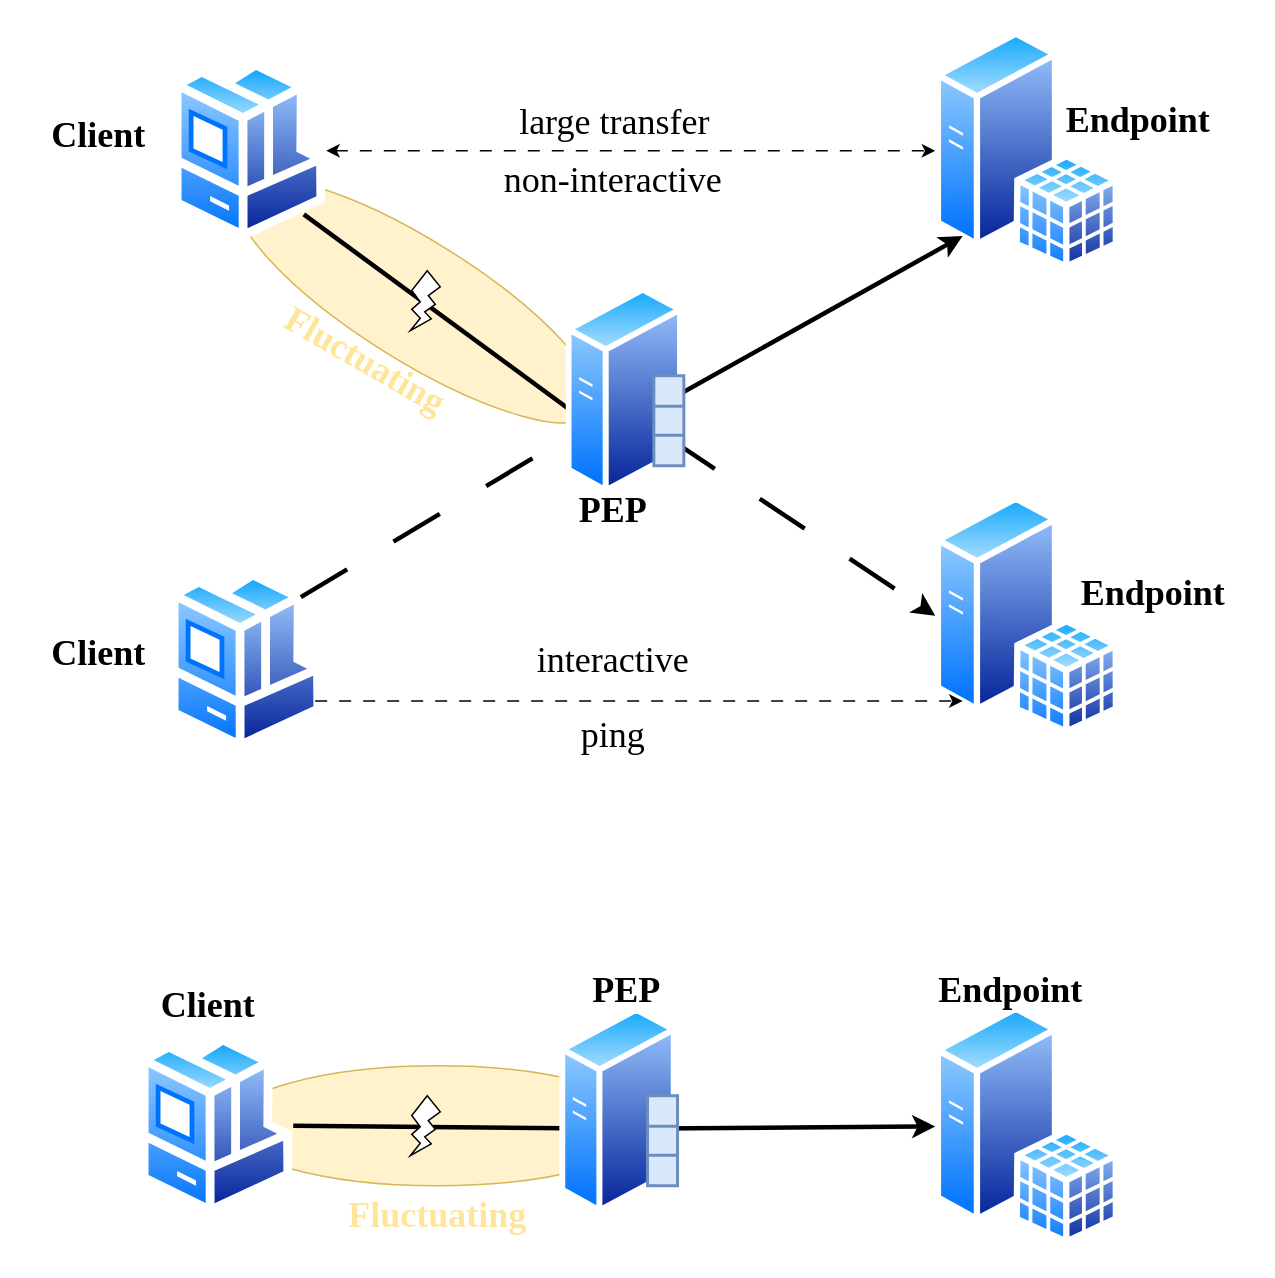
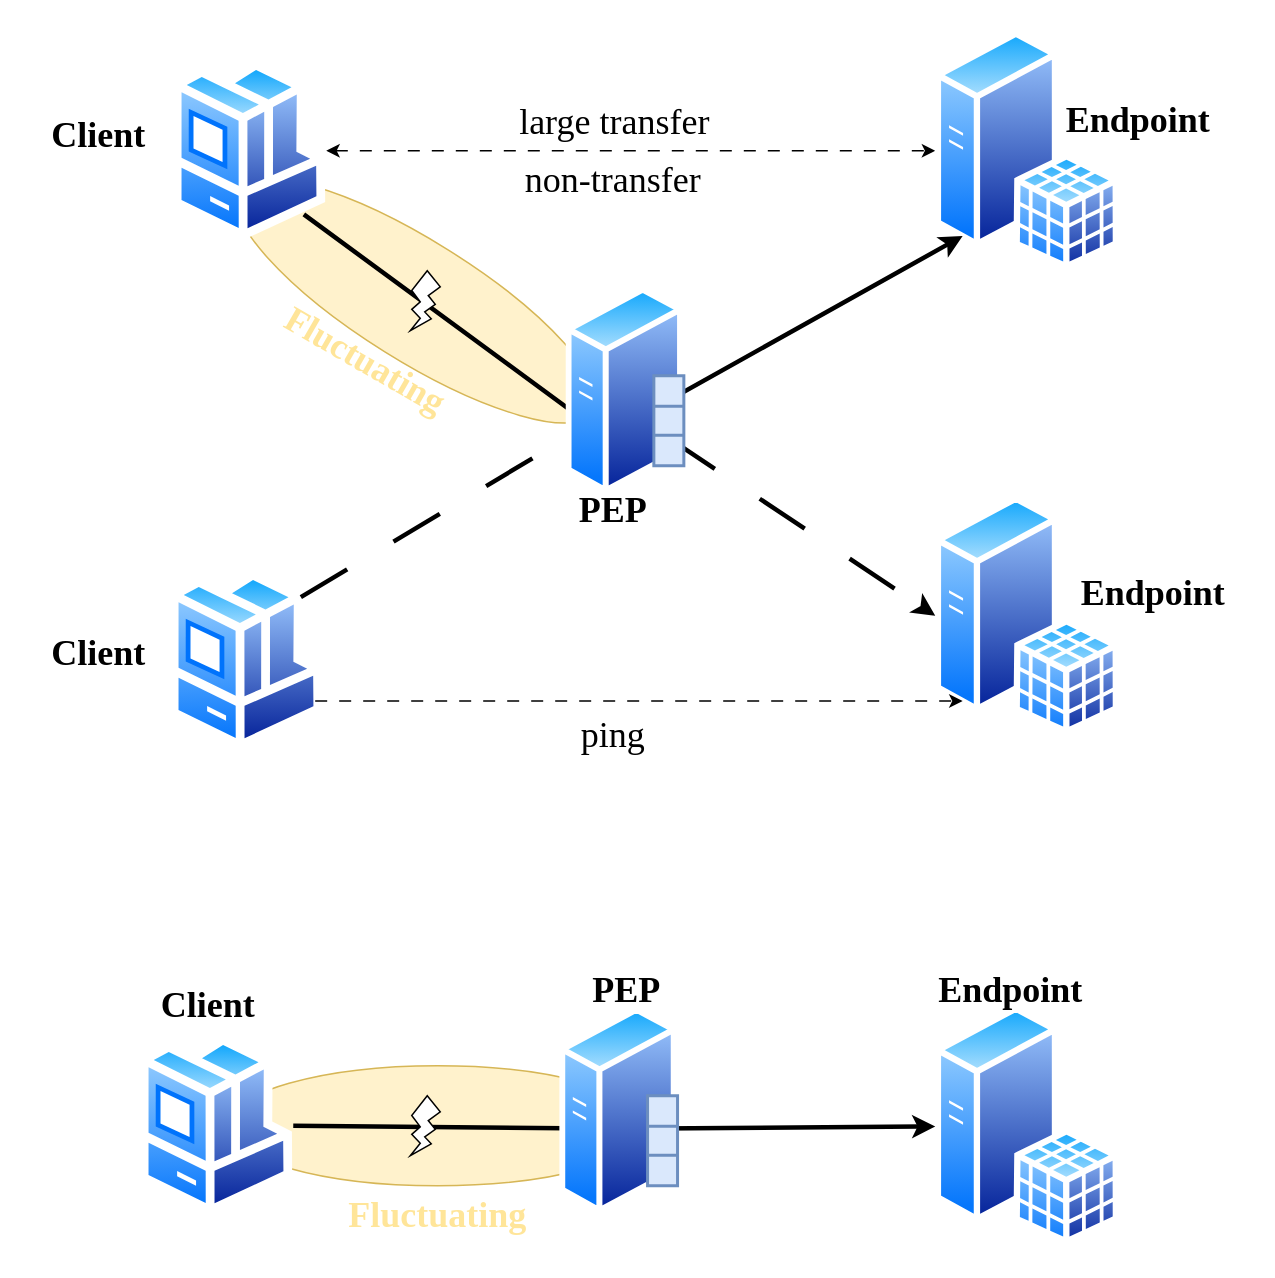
(614, 181) -> (614, 181)
(612, 661) -> none
